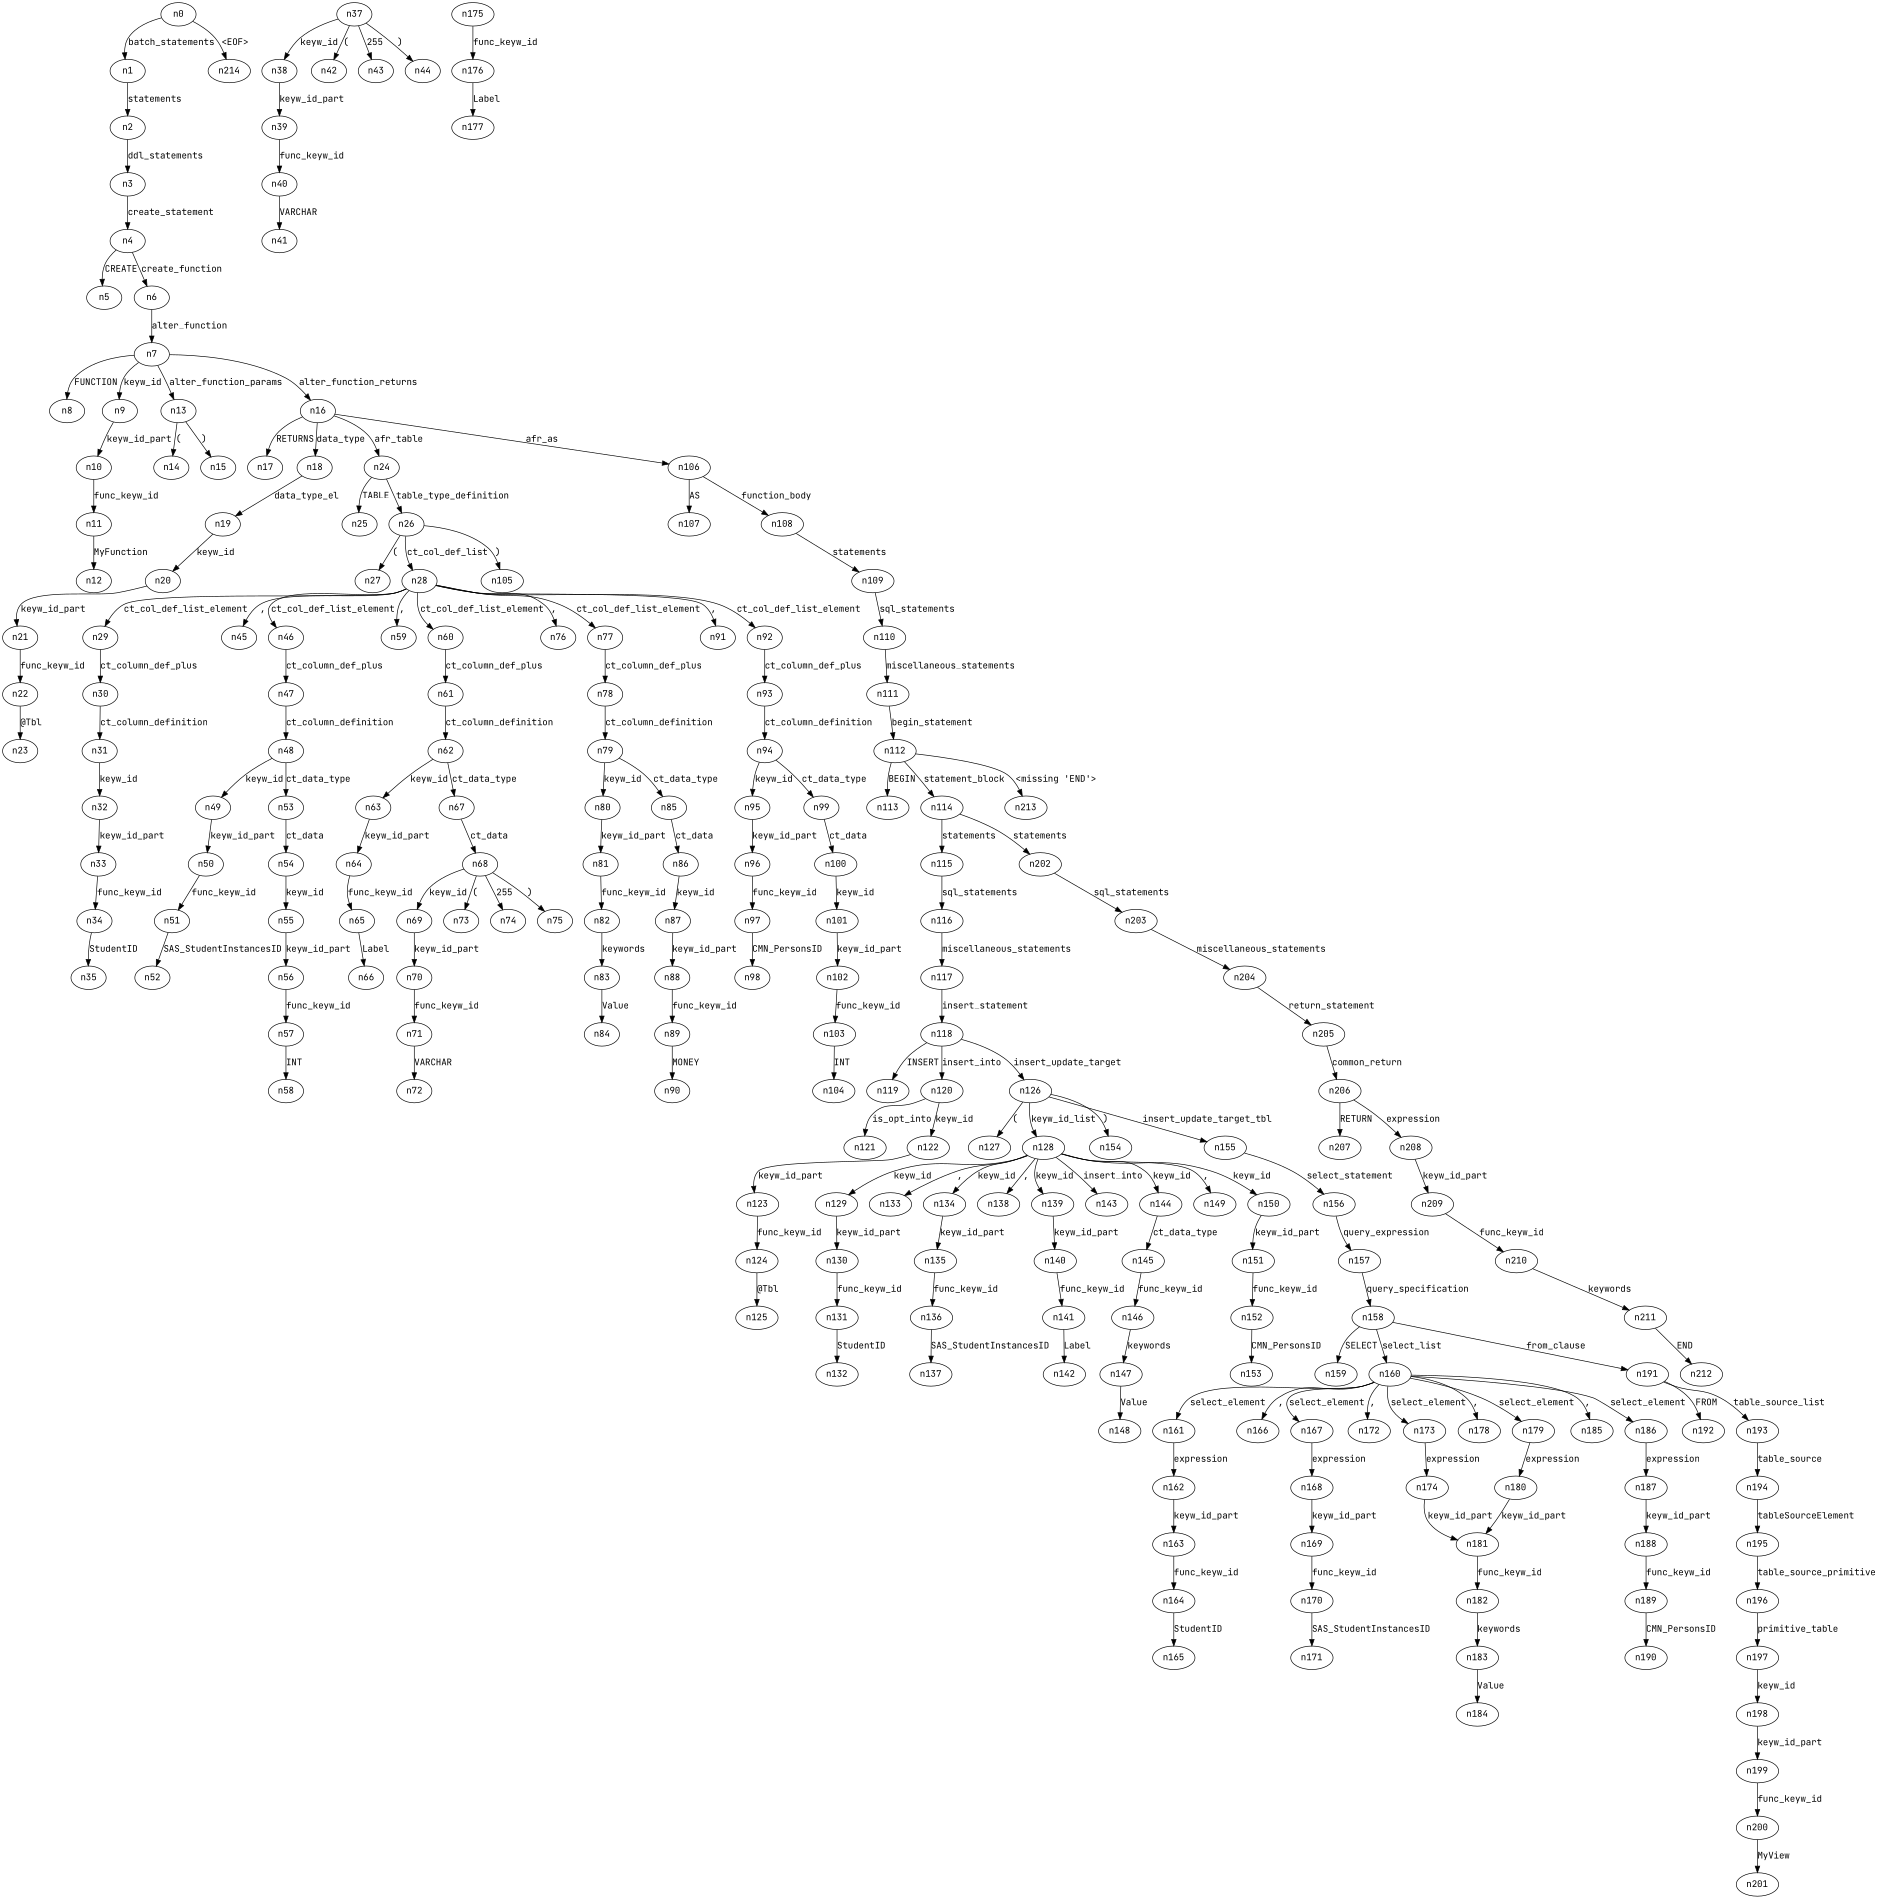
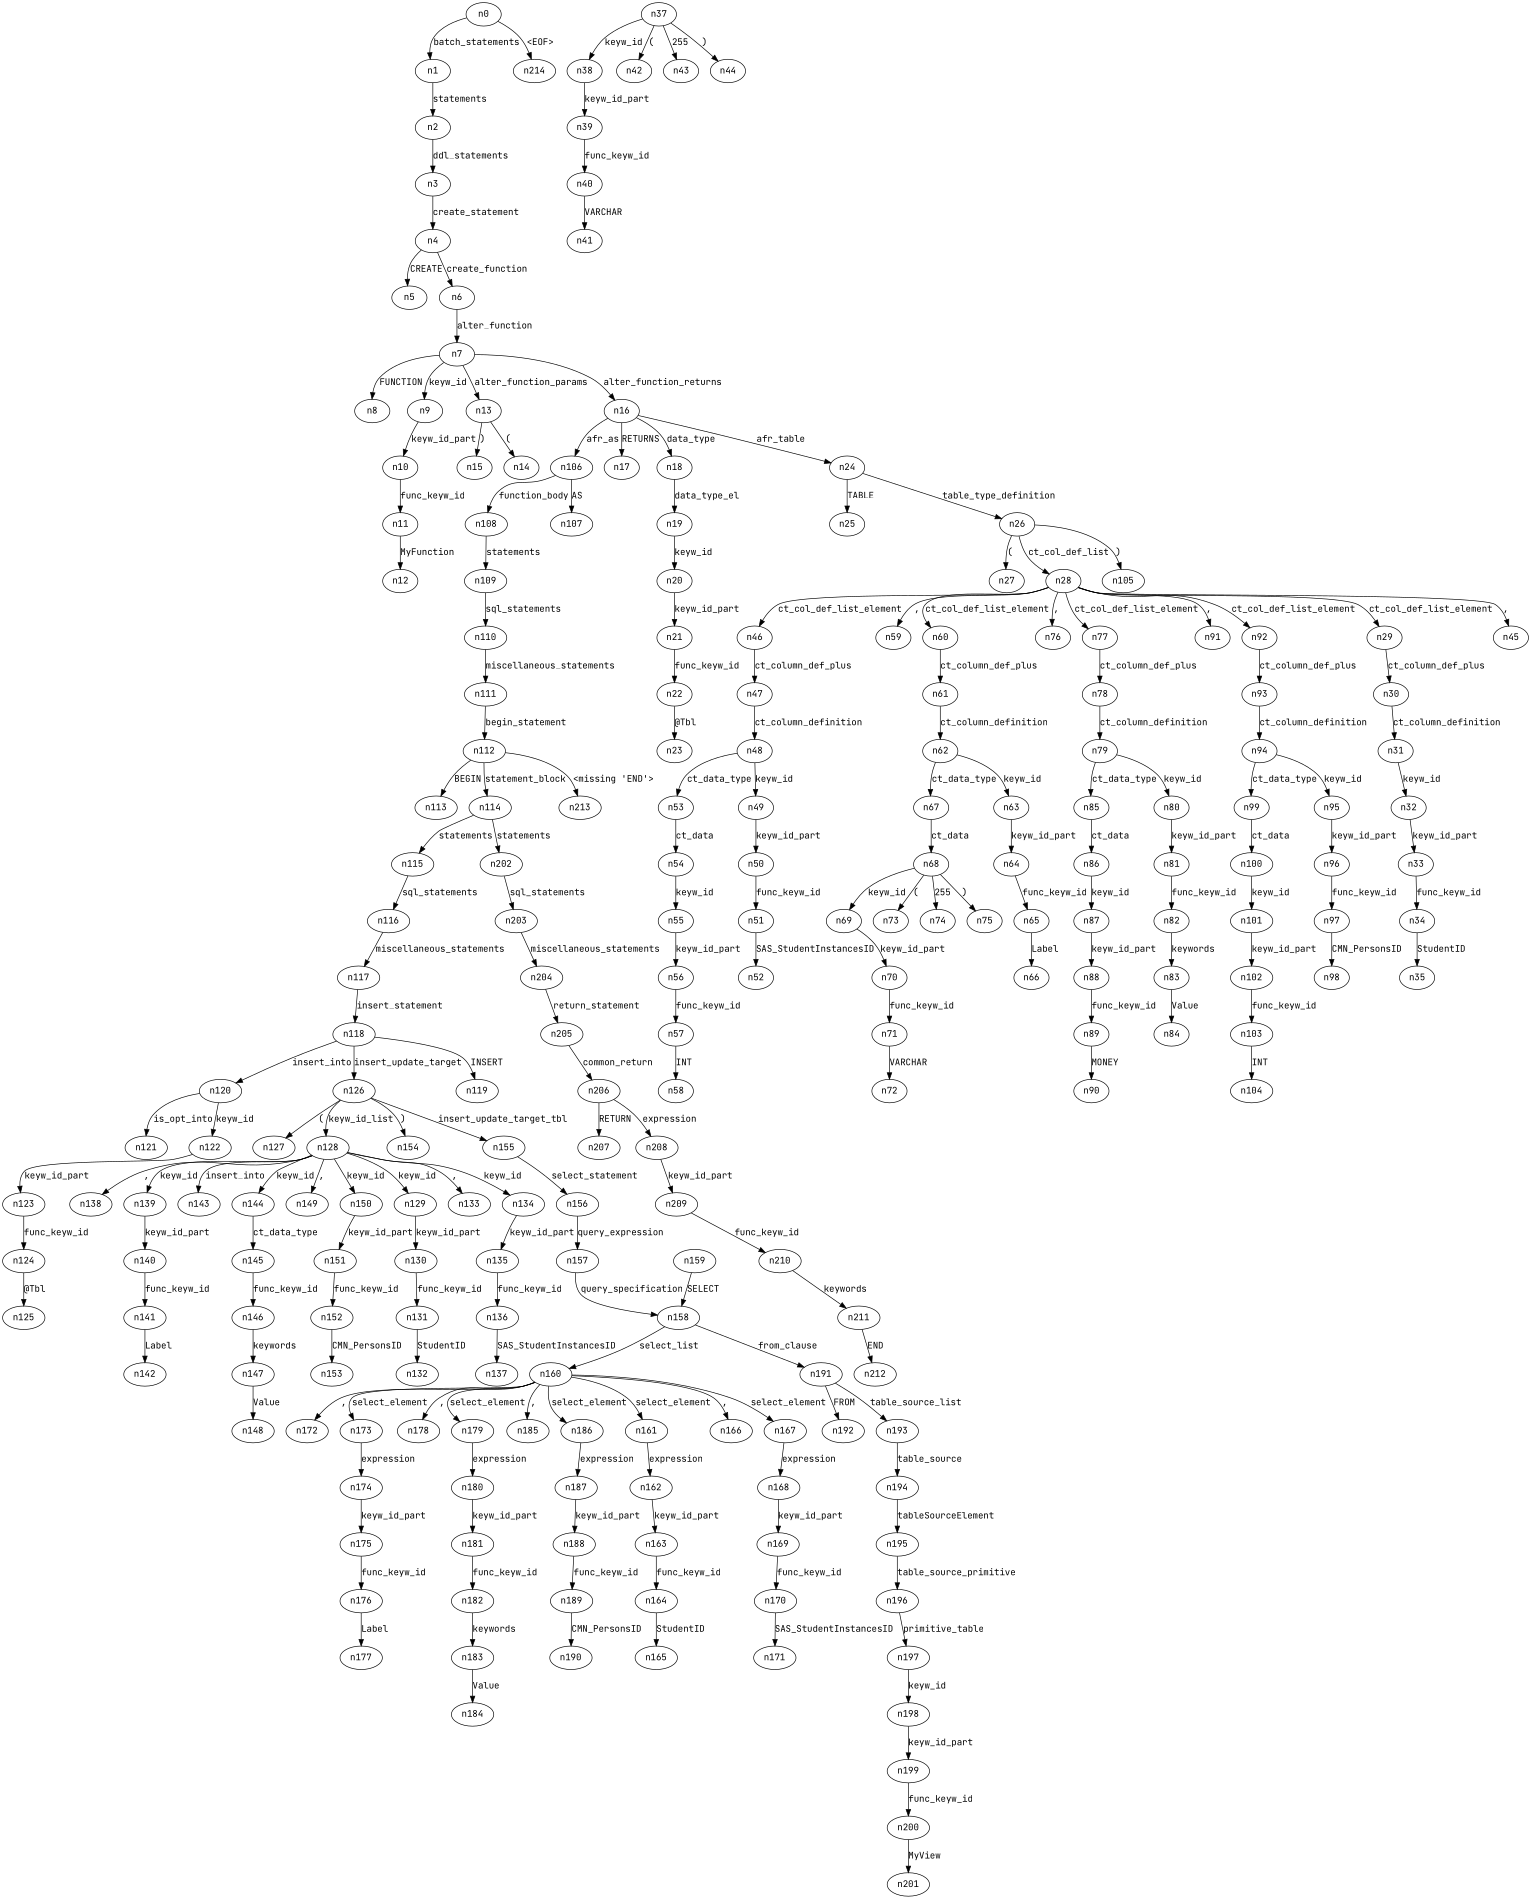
(1346, 1339) -> (688, 1286)
(1430, 1524) -> (361, 1513)
